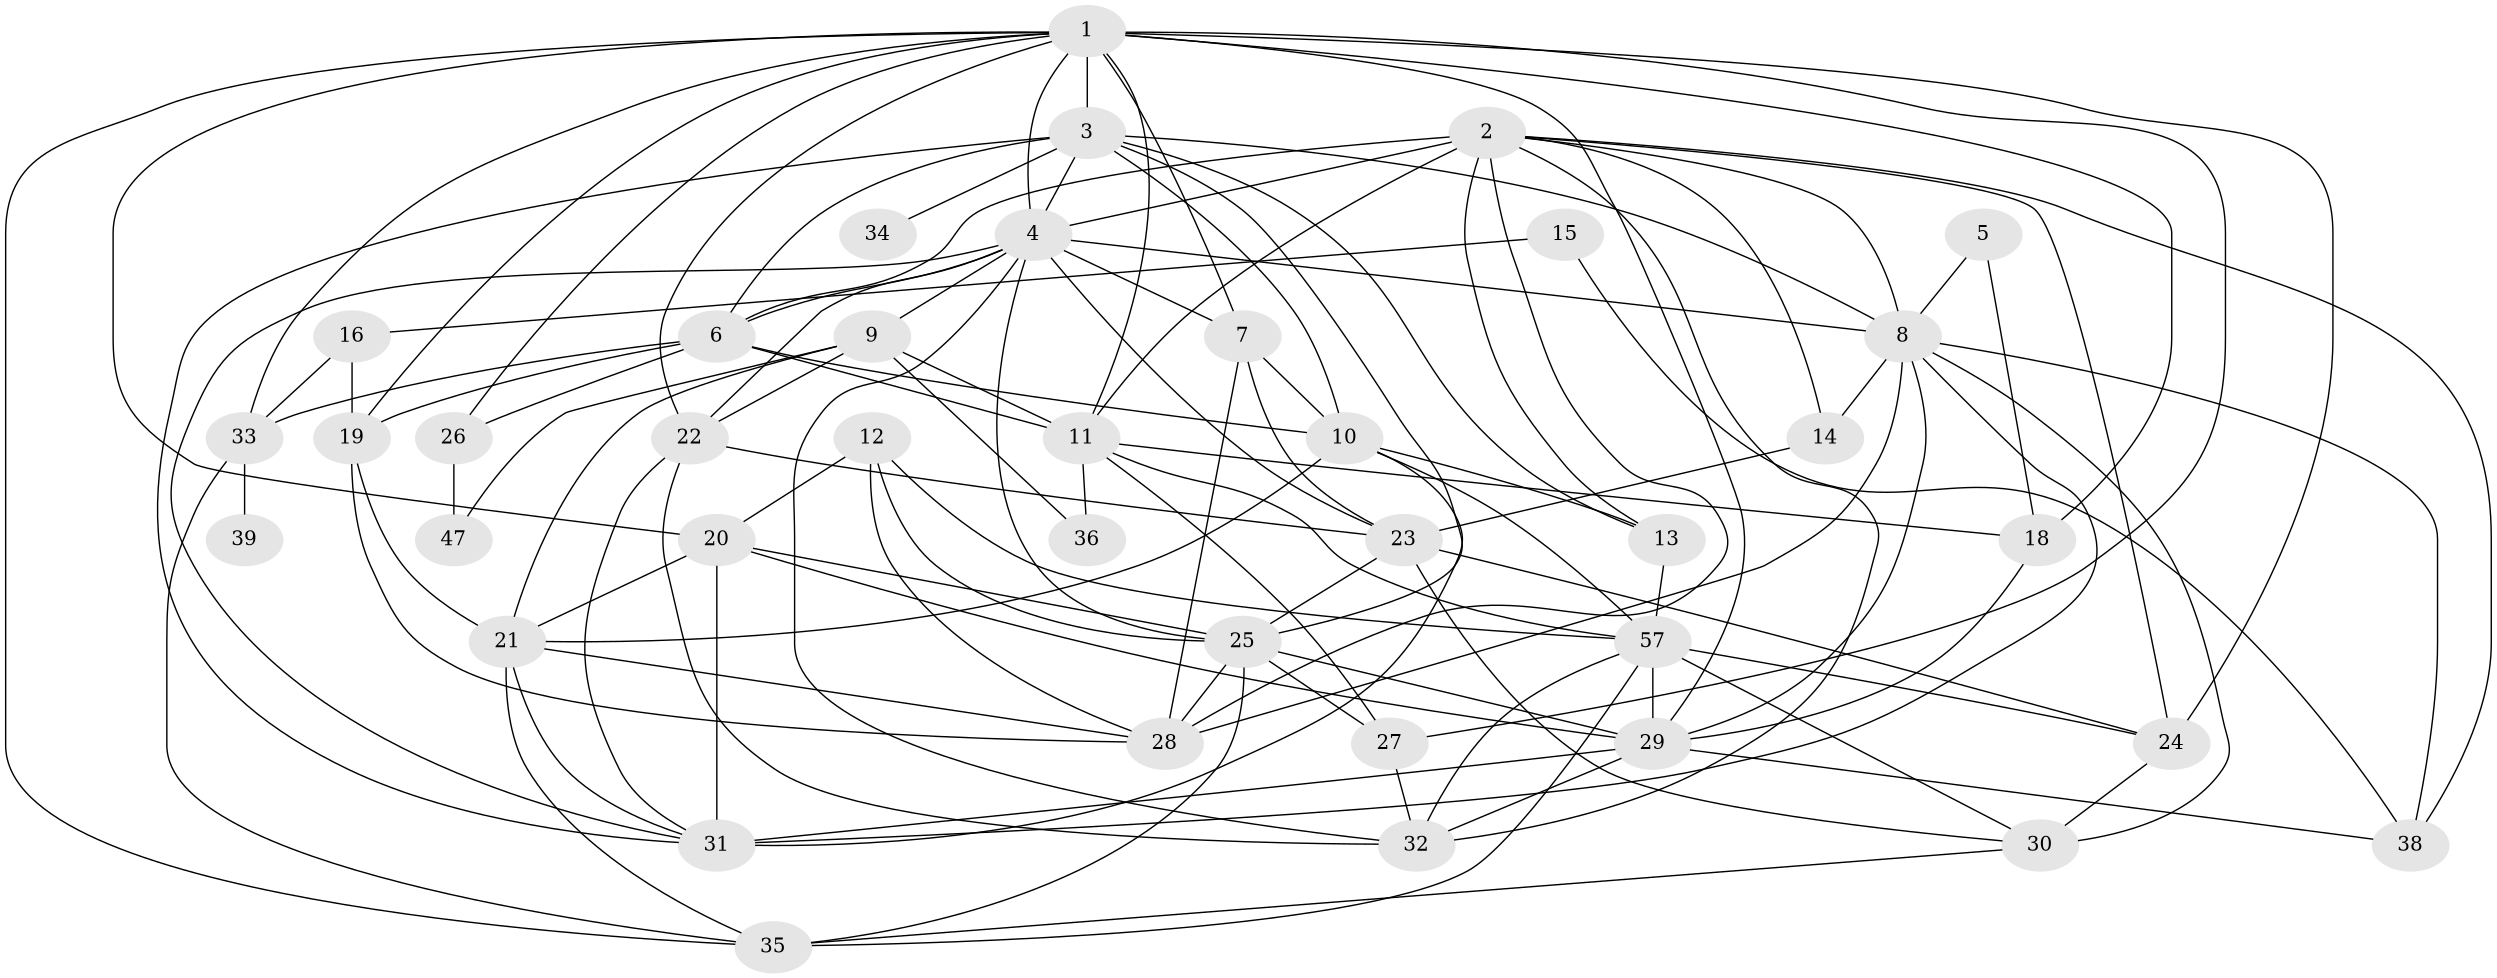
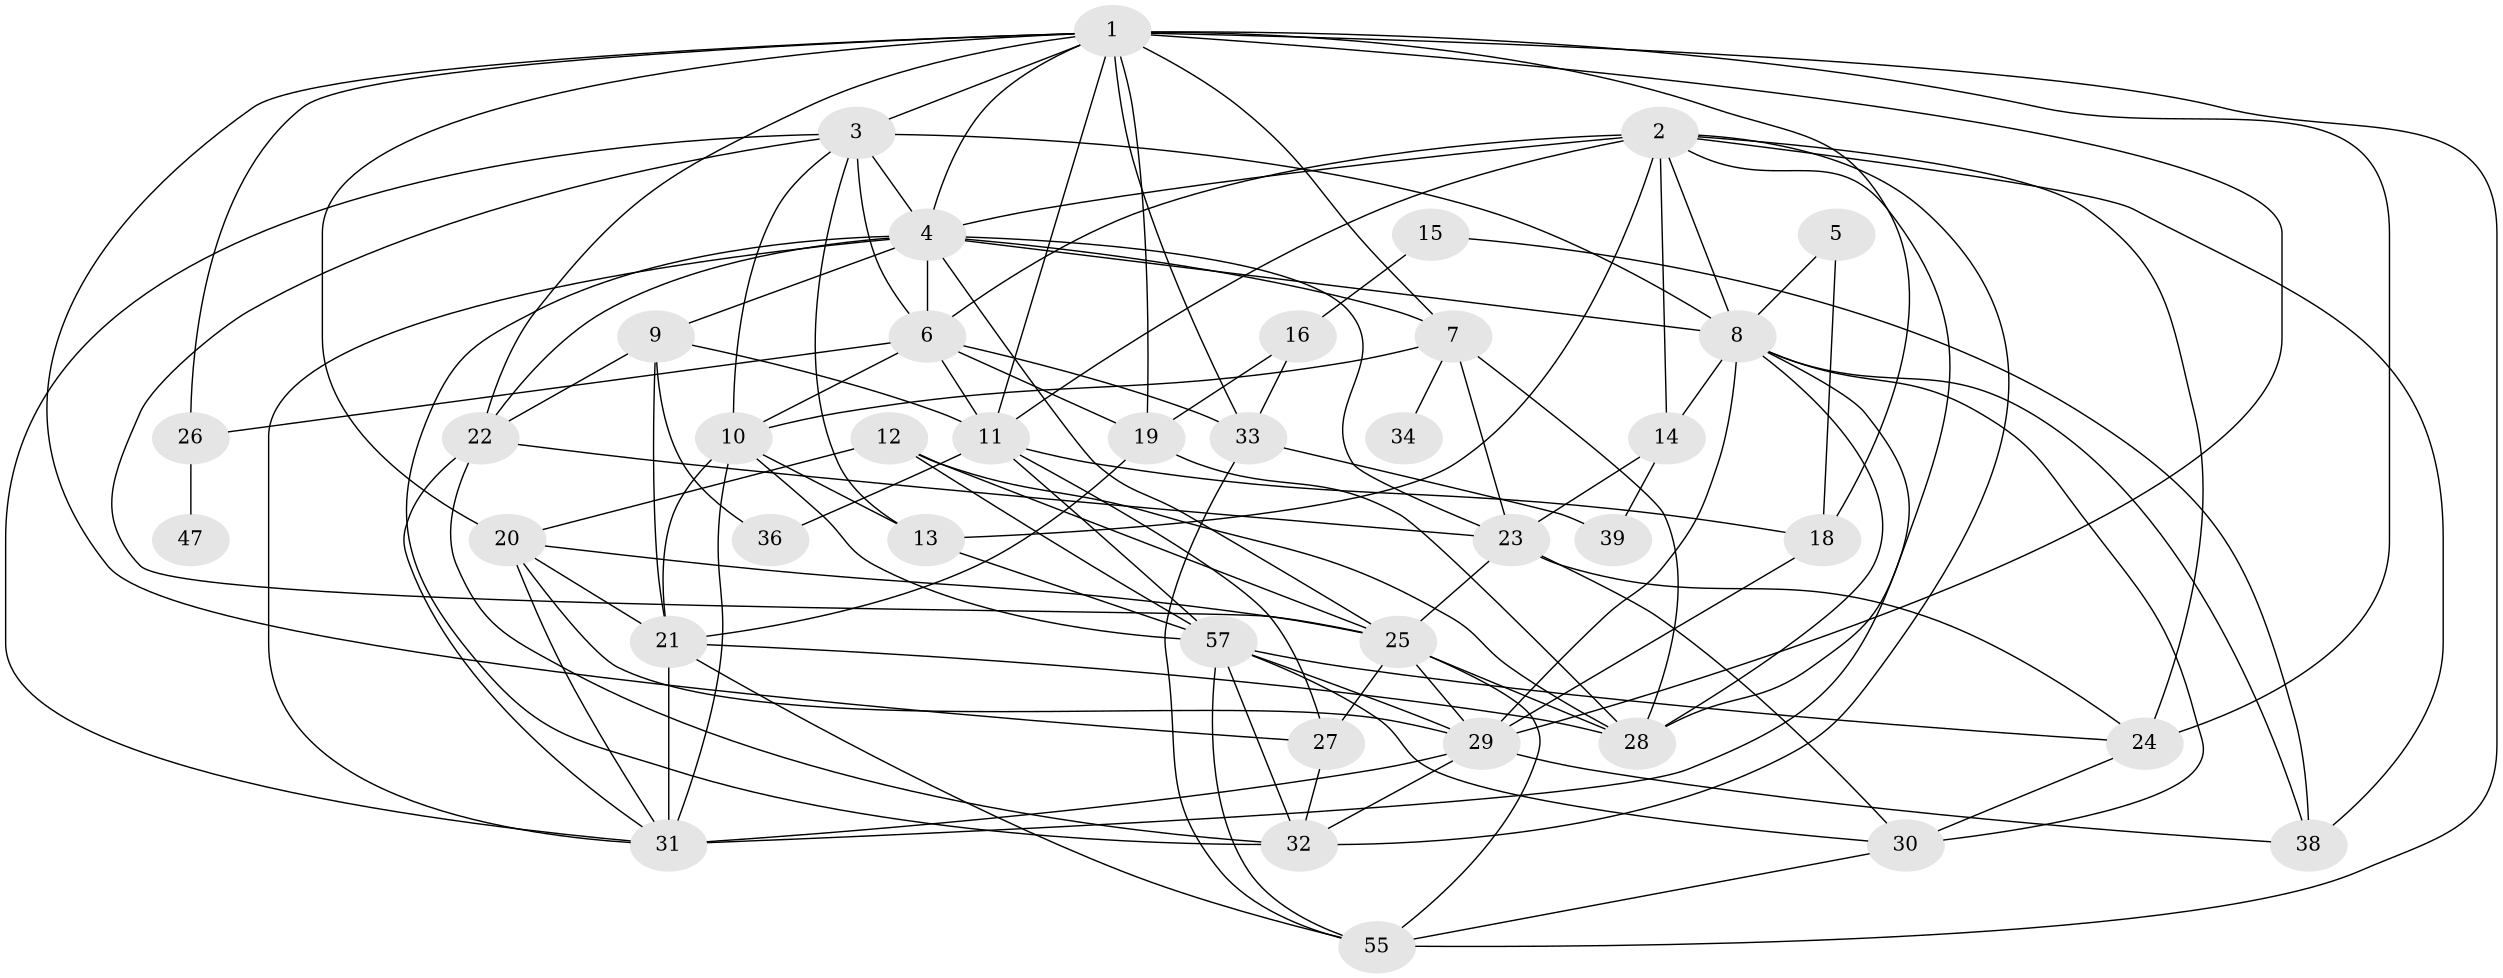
(983, 184) -> (1429, 387)
(631, 396) -> none
none -> (1636, 497)
(773, 947) -> (1377, 947)
